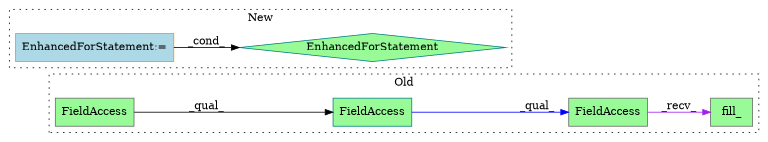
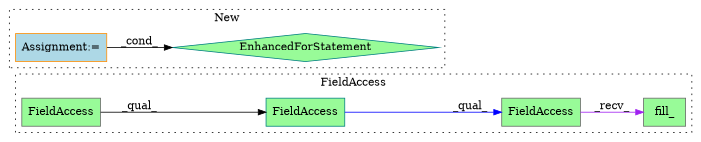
(95, 48) -> (61, 48)
(404, 83) -> (354, 83)
